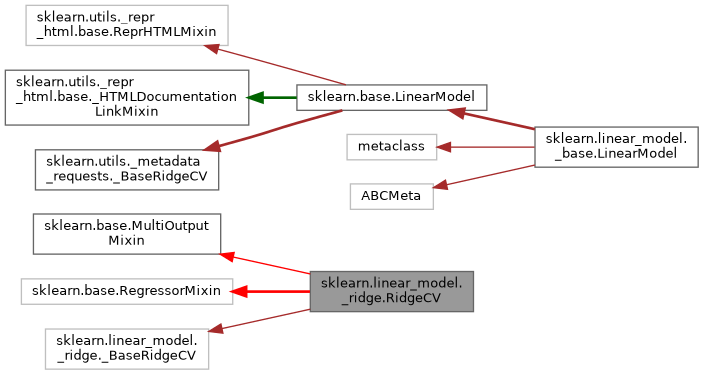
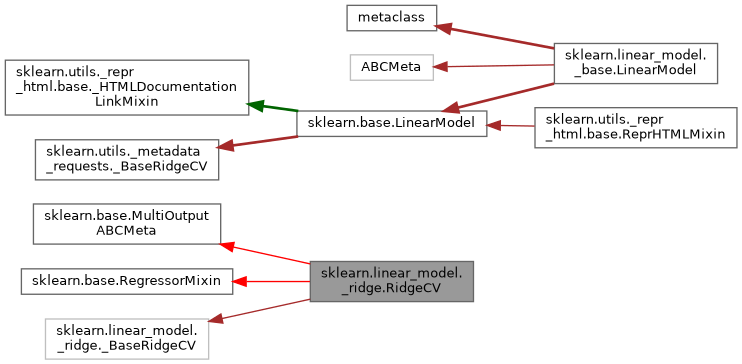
(127, 25) -> (636, 128)
(282, 67) -> (518, 126)
(392, 147) -> (392, 18)
(493, 147) -> (502, 39)
(127, 234) -> (127, 224)
(127, 292) -> (127, 282)
(278, 292) -> (278, 282)
